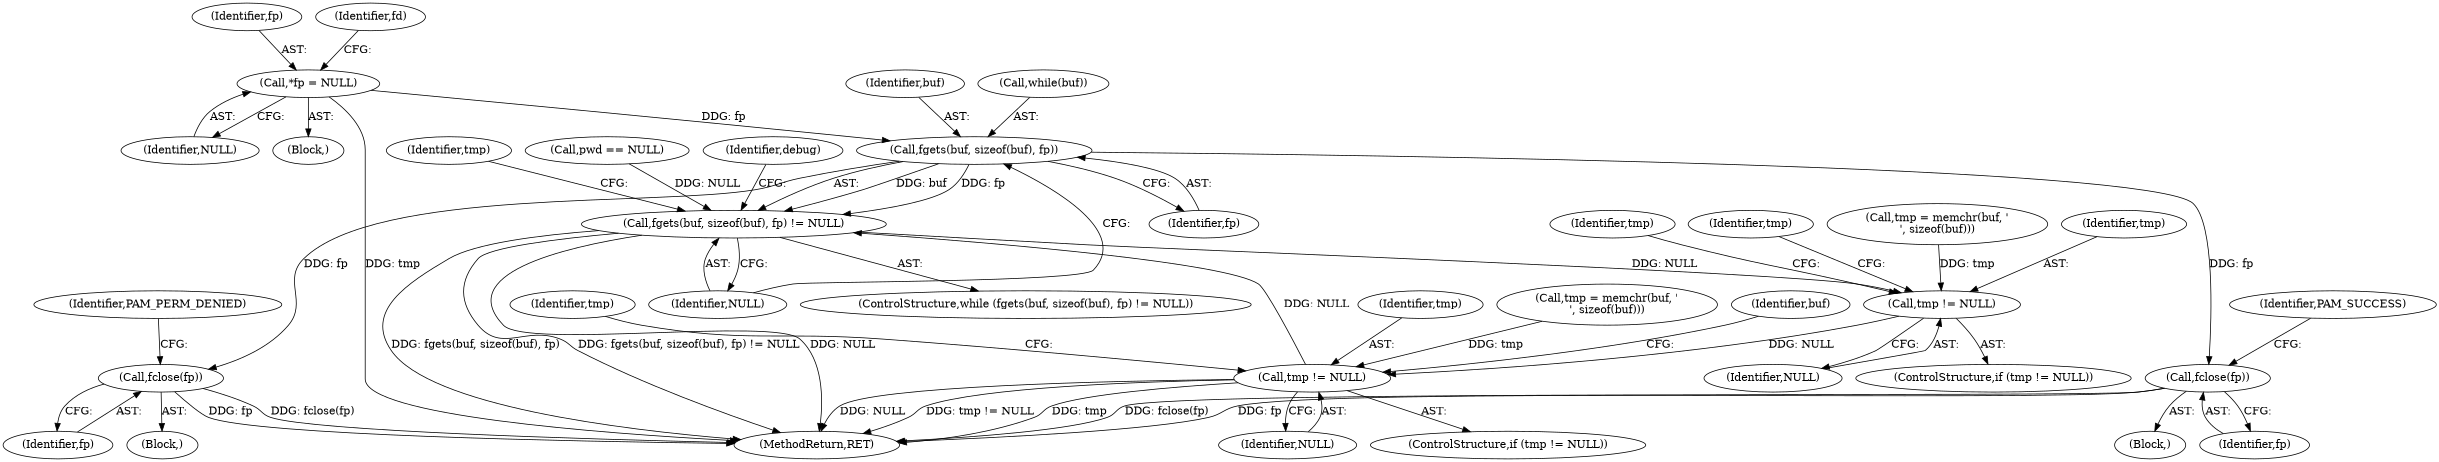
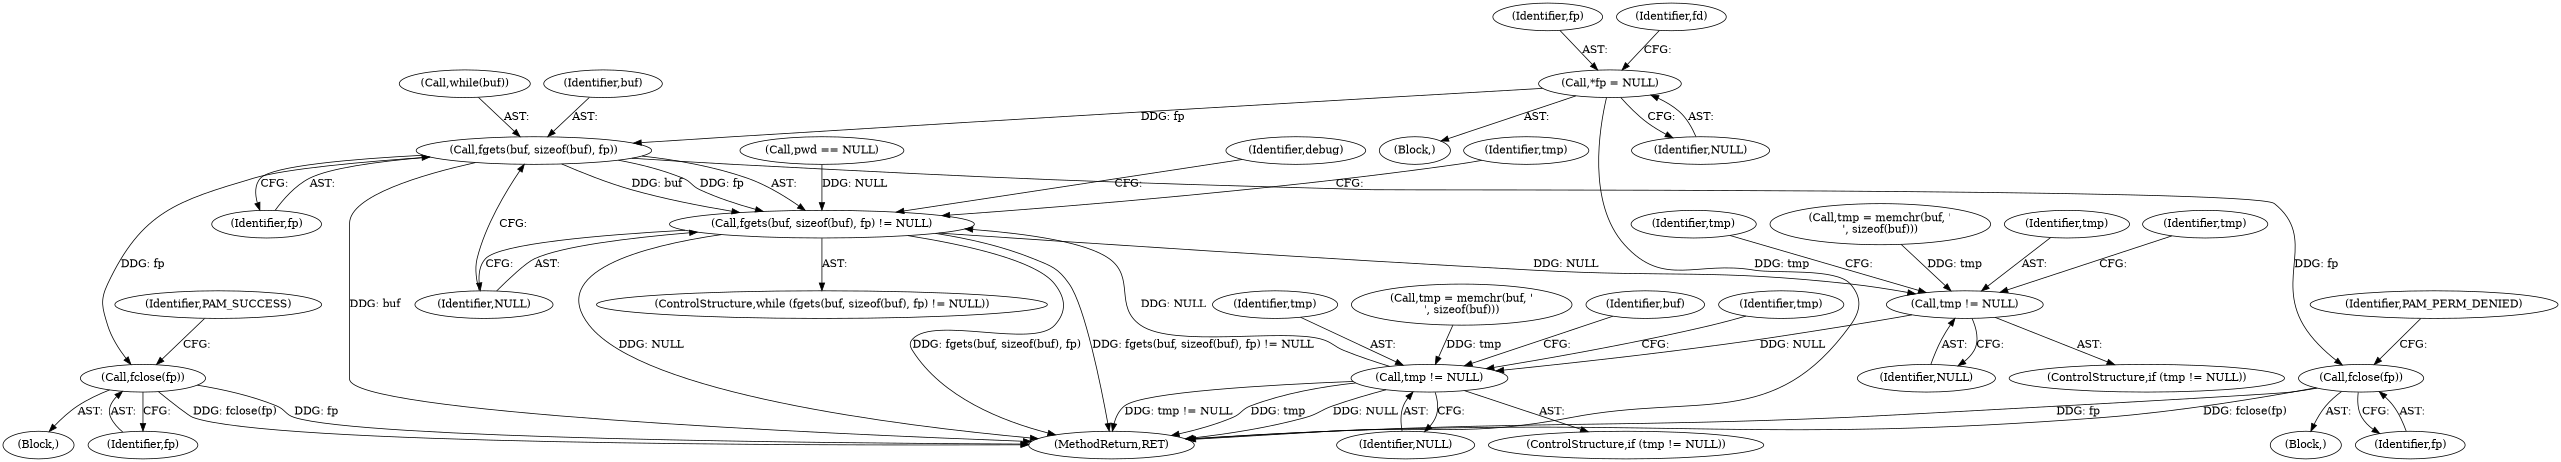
none -> (534, 413)
